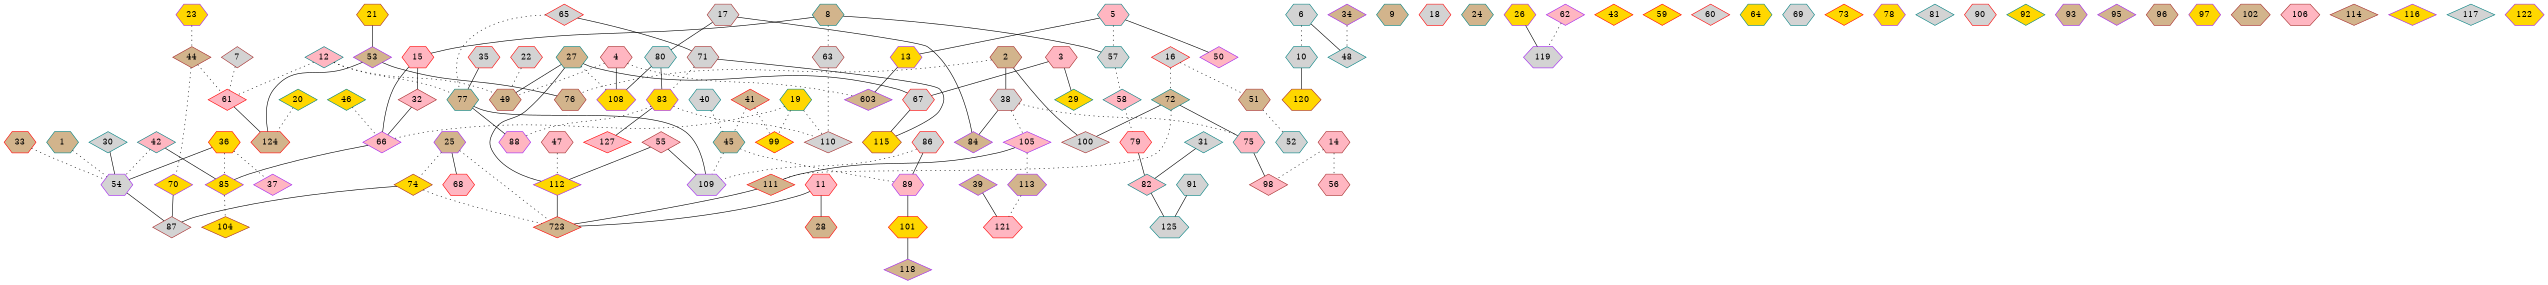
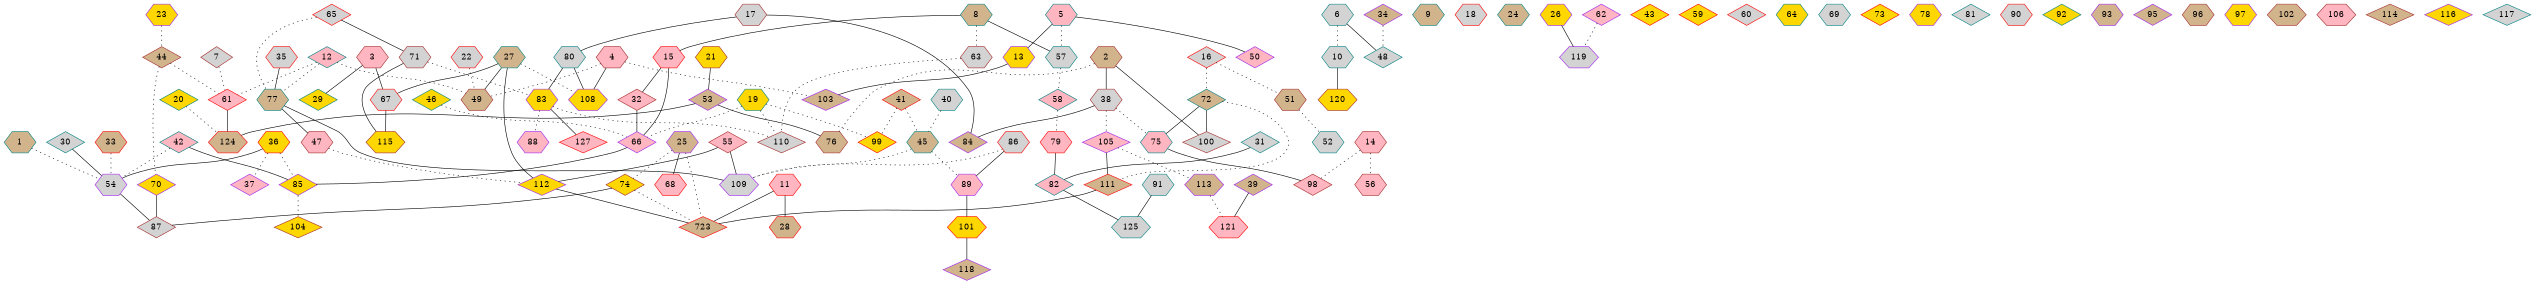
(2525, 15) -> none
(868, 100) -> (826, 100)
(489, 121) -> (294, 120)
